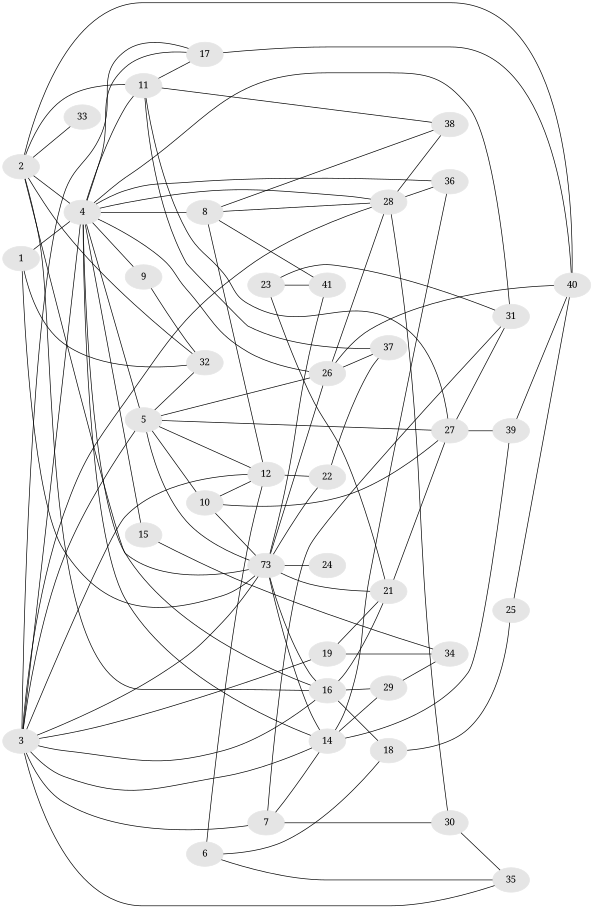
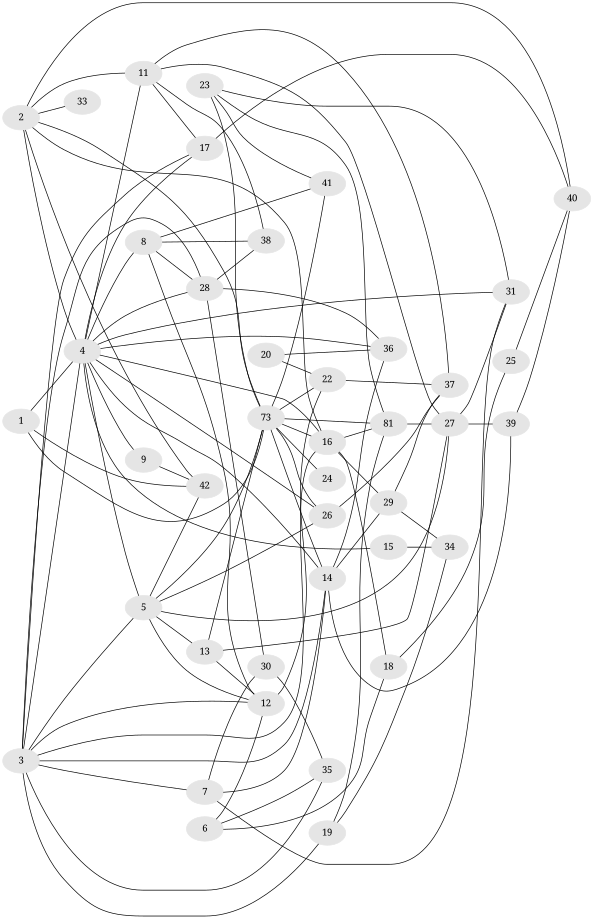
(358, 288) -> none
(436, 303) -> none
none -> (266, 355)
(205, 363) -> (205, 486)
none -> (416, 442)
(205, 503) -> (205, 652)
(389, 591) -> (389, 424)
(161, 674) -> (235, 252)
